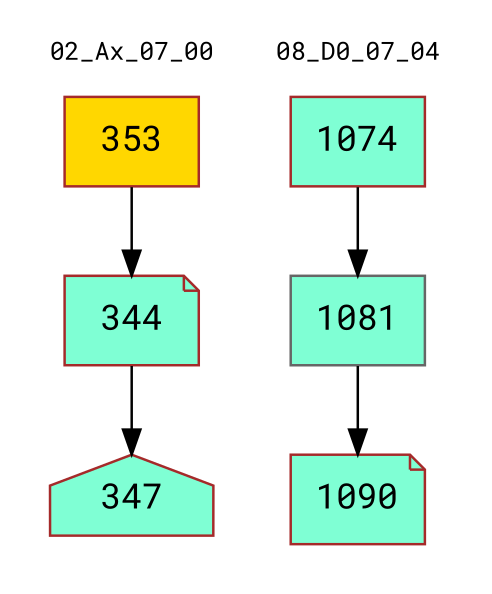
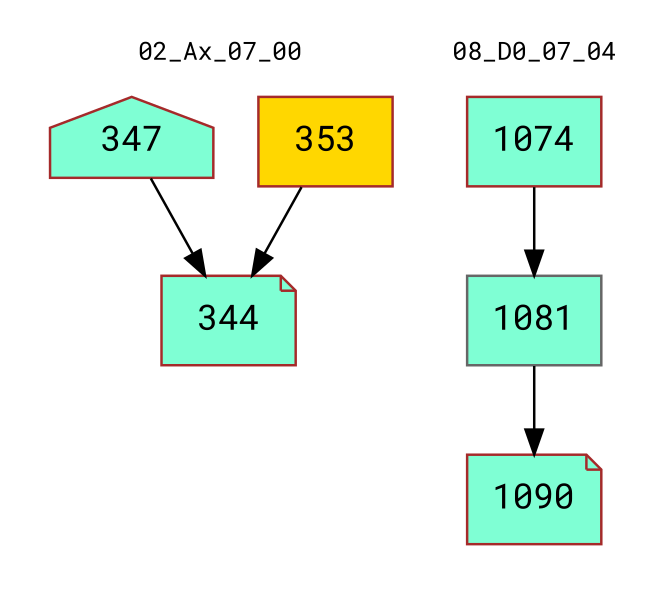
(132, 398) -> (172, 216)
